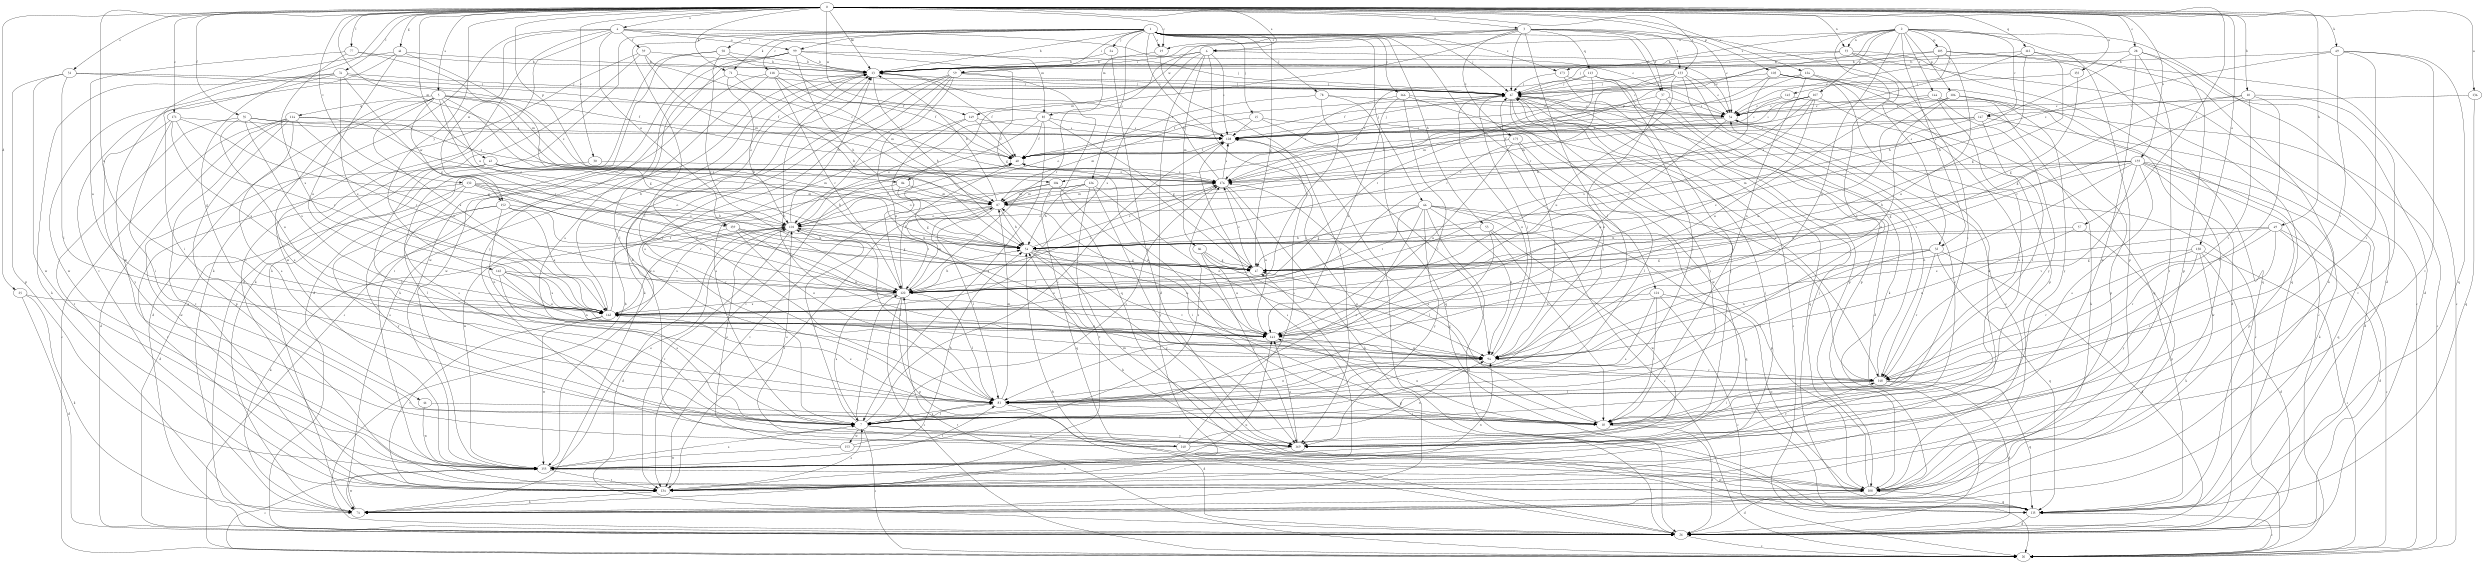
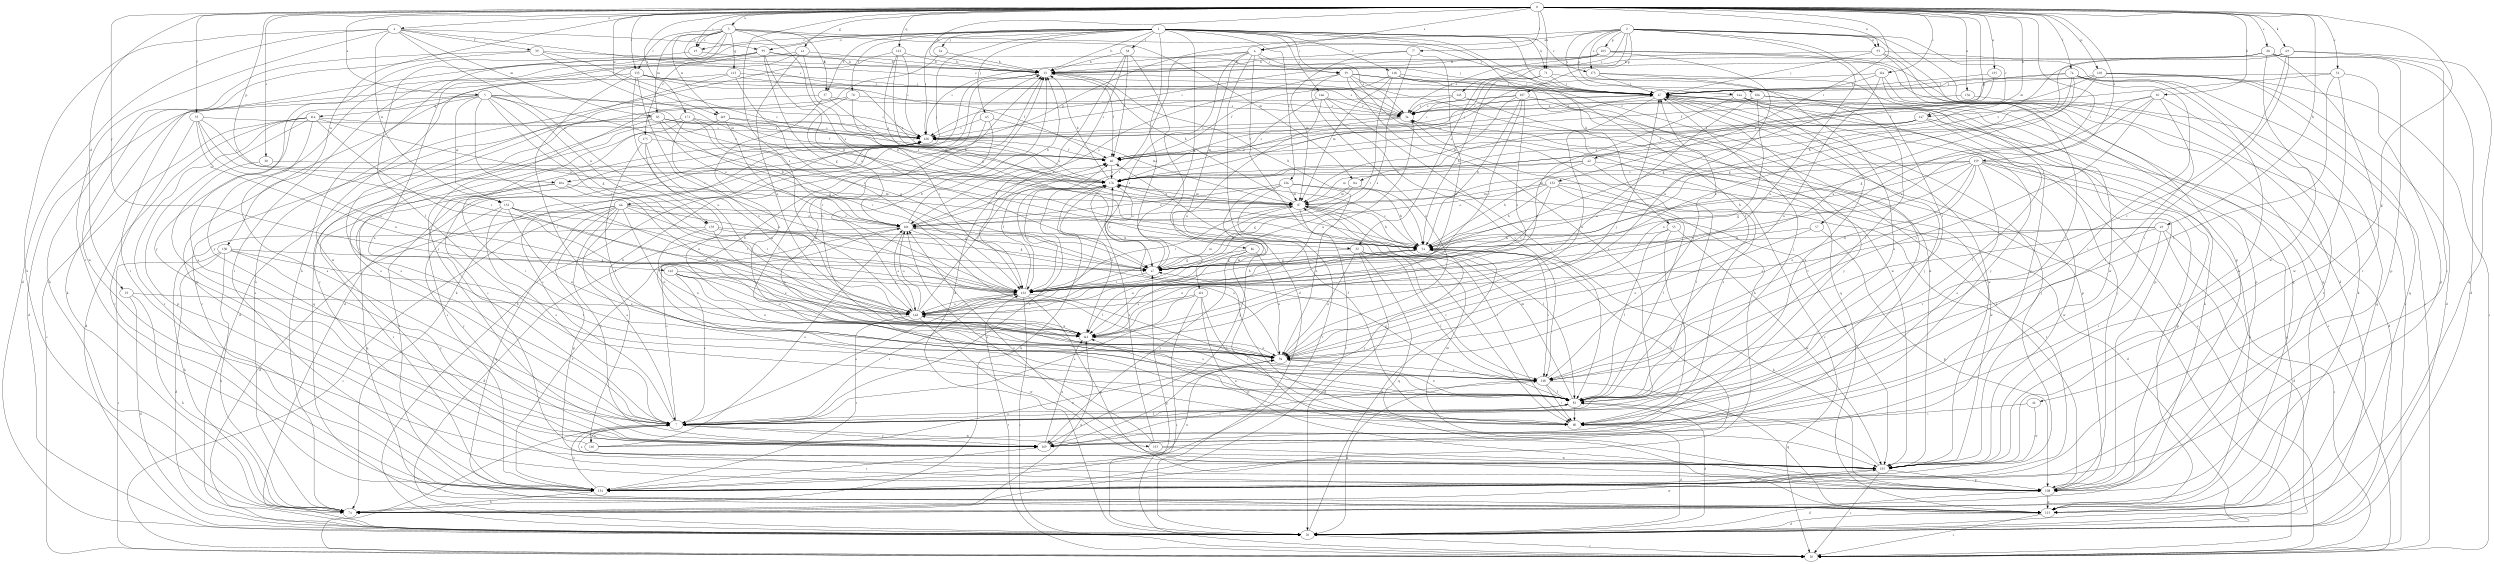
none -> (269, 470)
